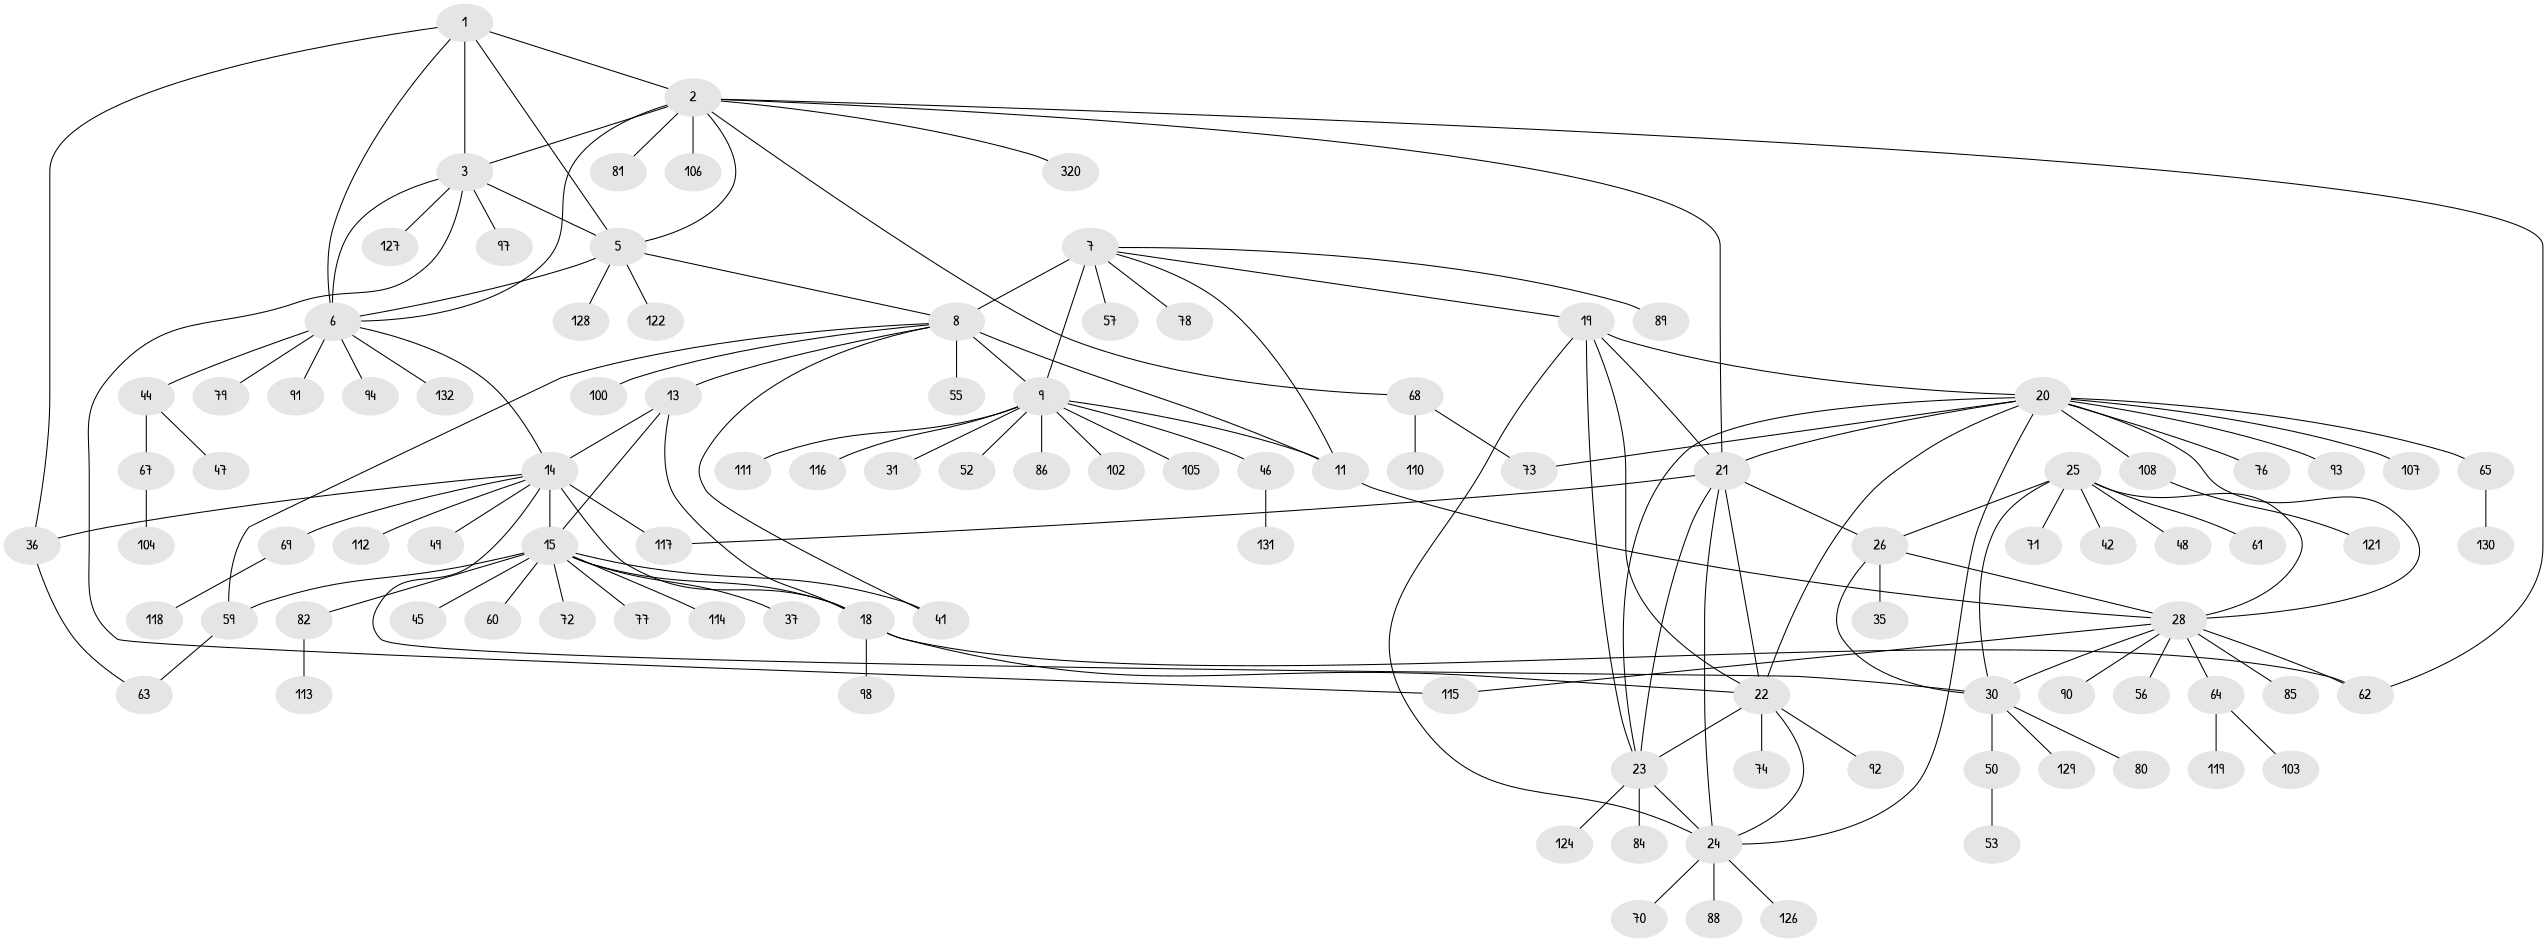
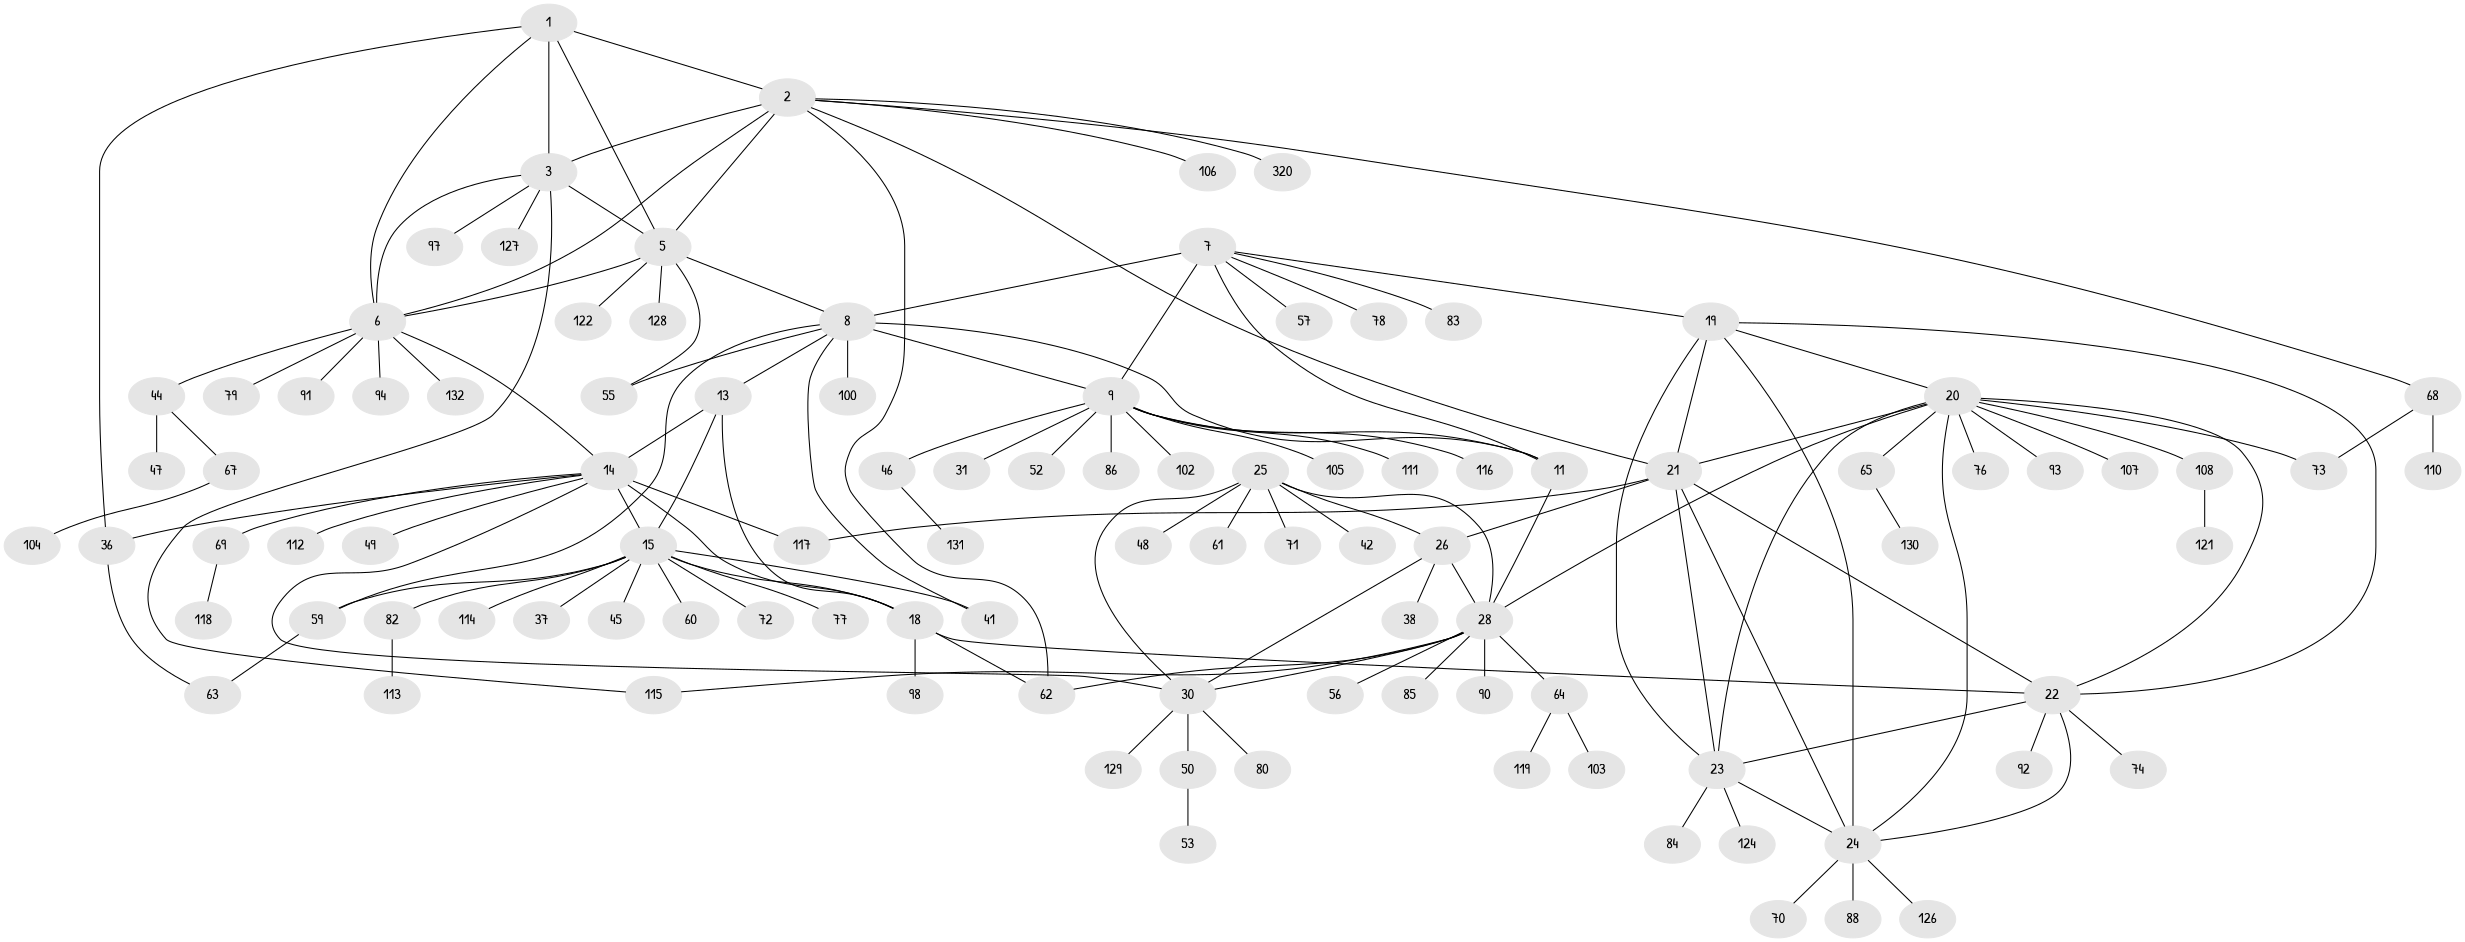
(618, 172) -> none
(1661, 322) -> (1454, 322)
none -> (696, 338)
(1880, 620) -> (1410, 620)
